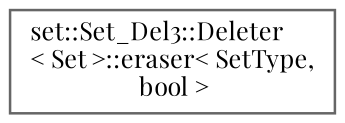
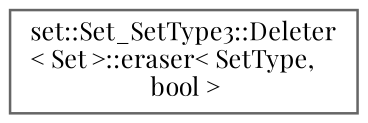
(172, 62) -> (184, 62)
